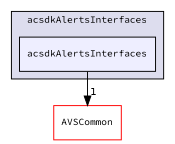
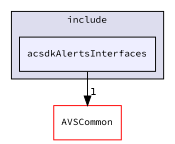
(88, 20) -> (88, 20)
